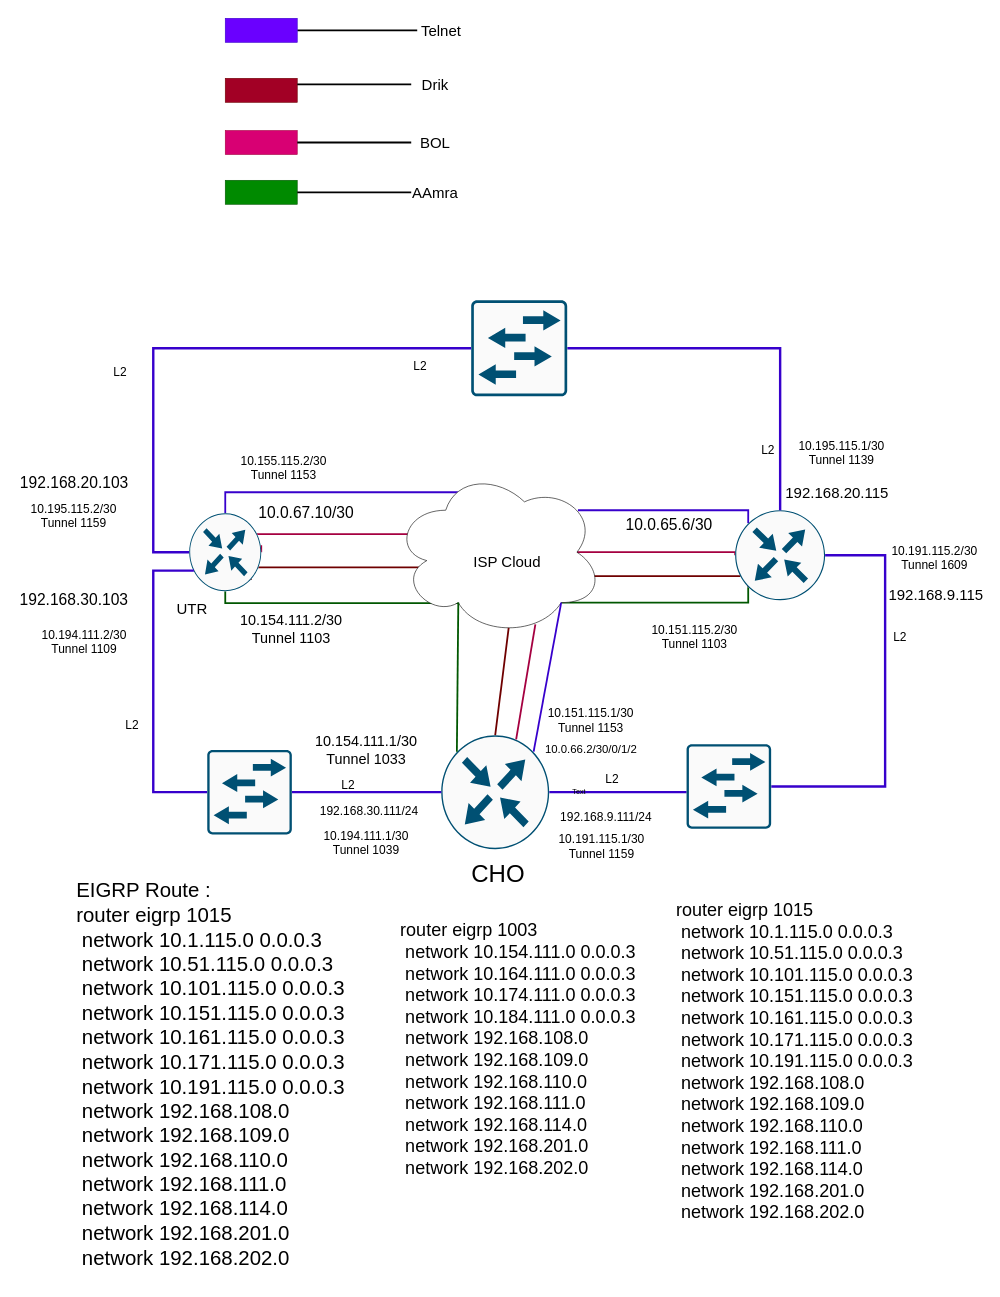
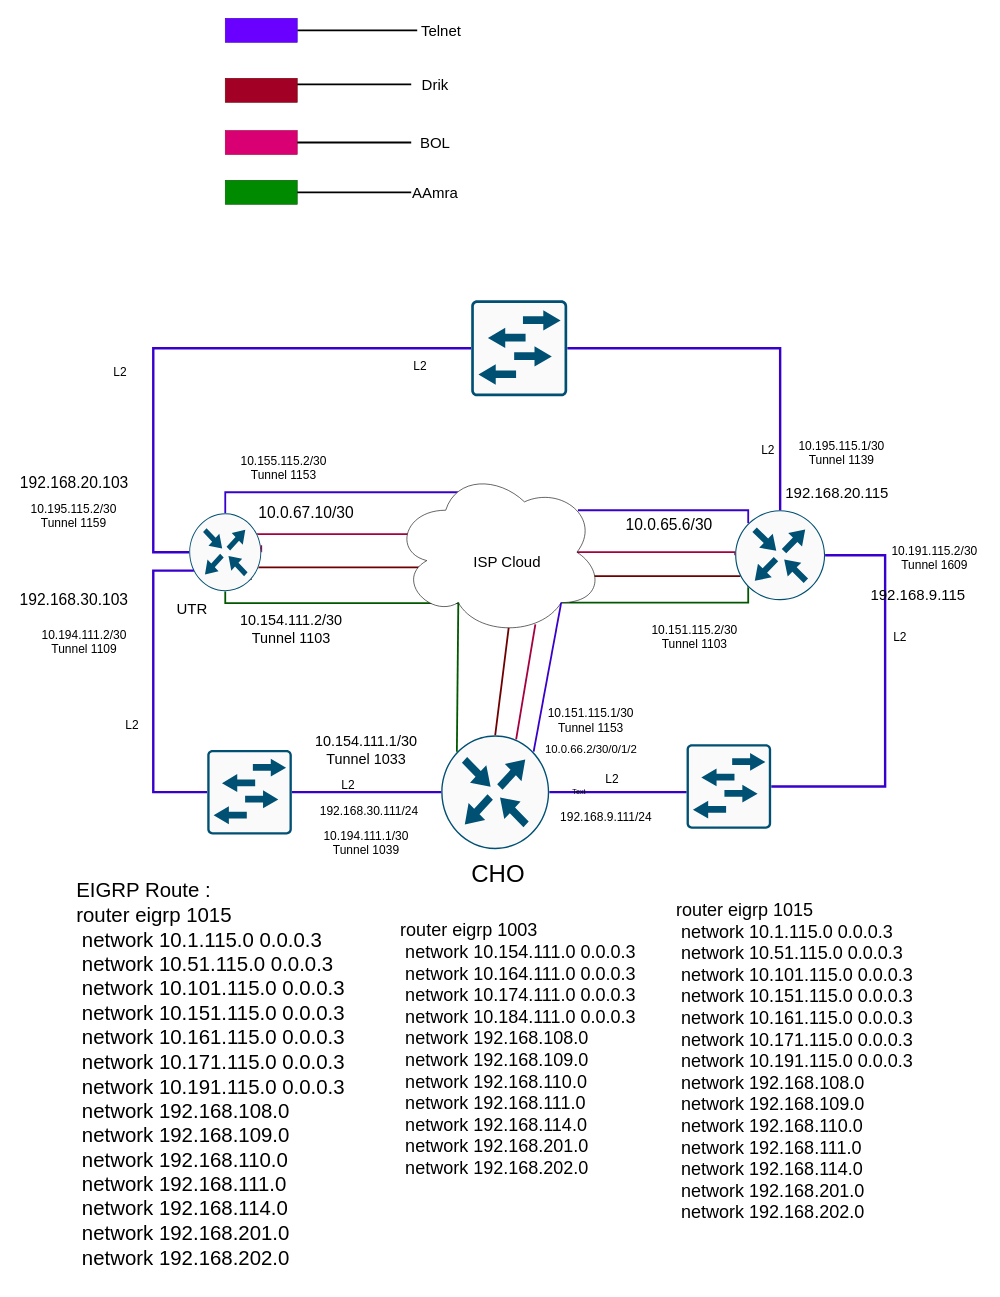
(936, 594) -> (918, 594)
(602, 846) -> none
